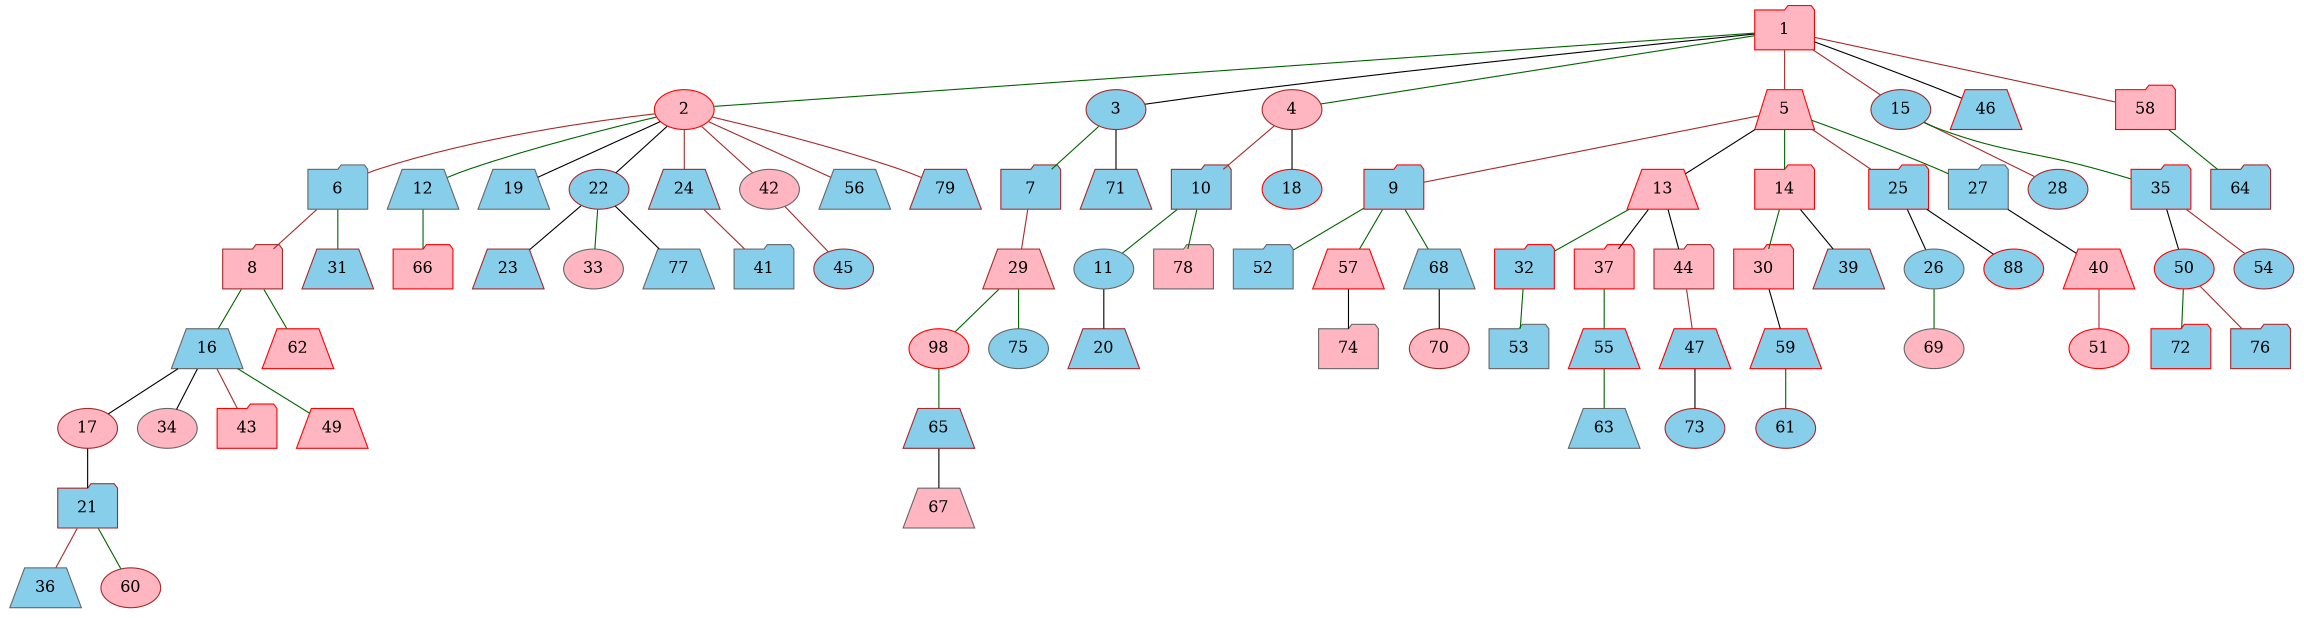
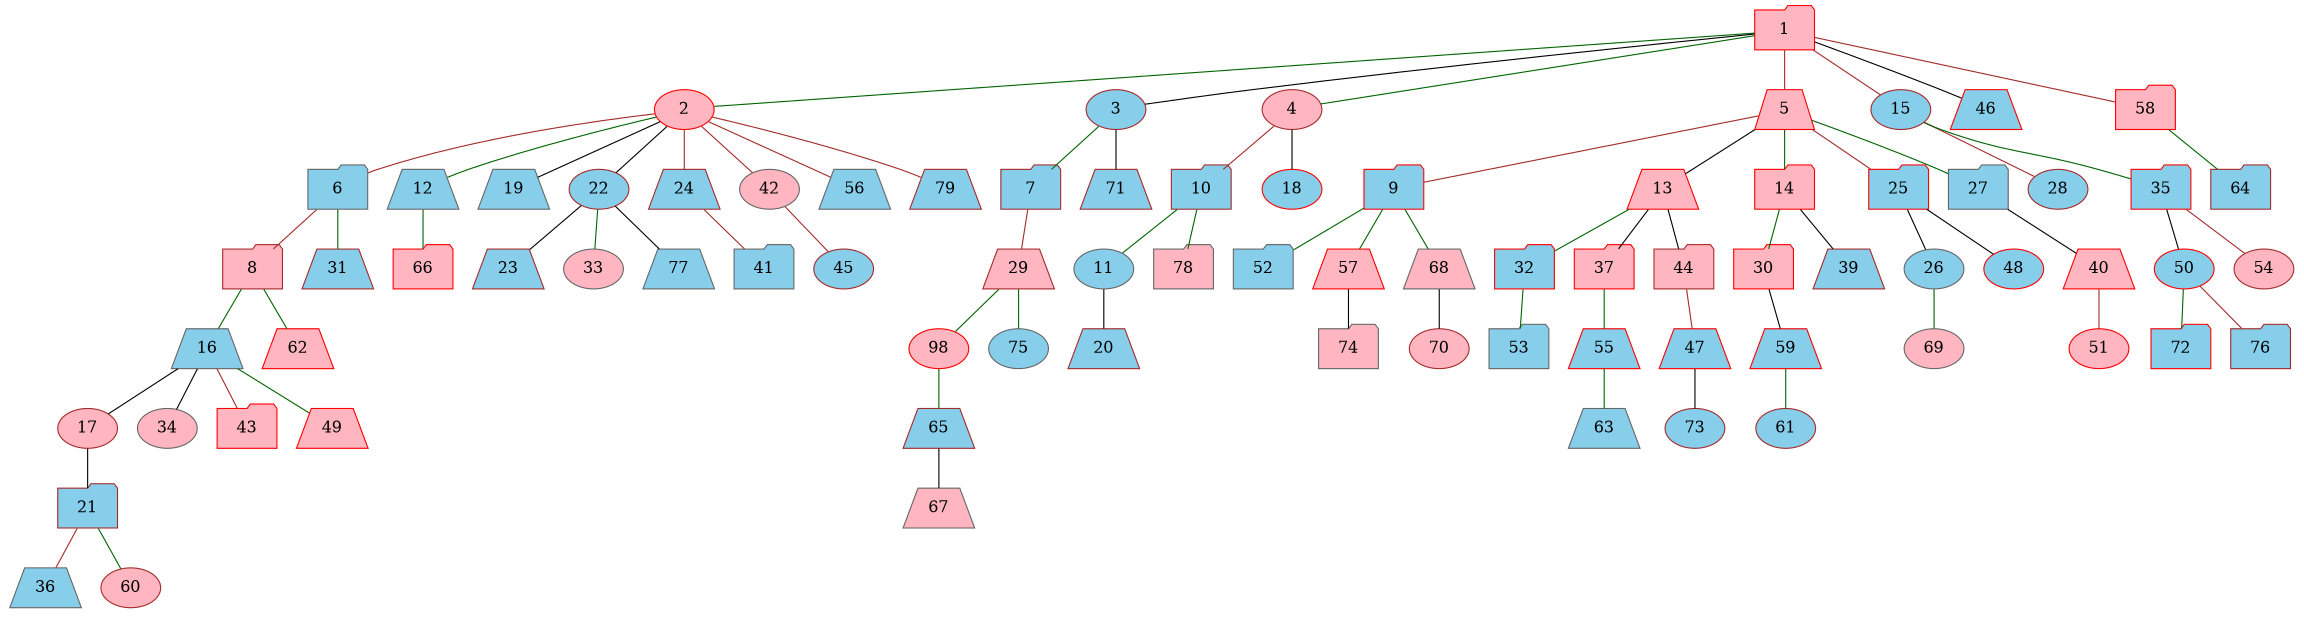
(1439, 269) -> (1439, 269)
(2014, 269) -> (2014, 269)
(2264, 269) -> (2264, 269)
